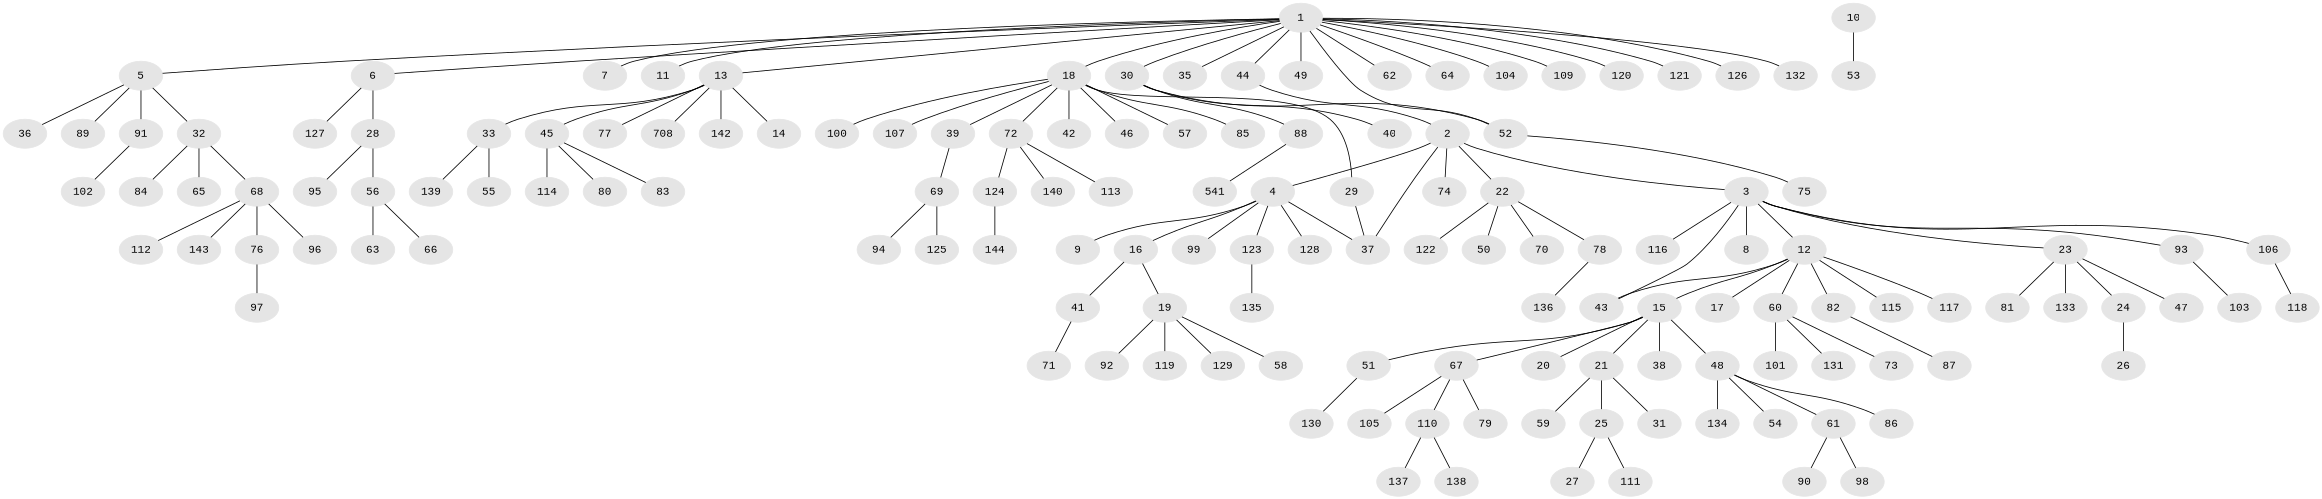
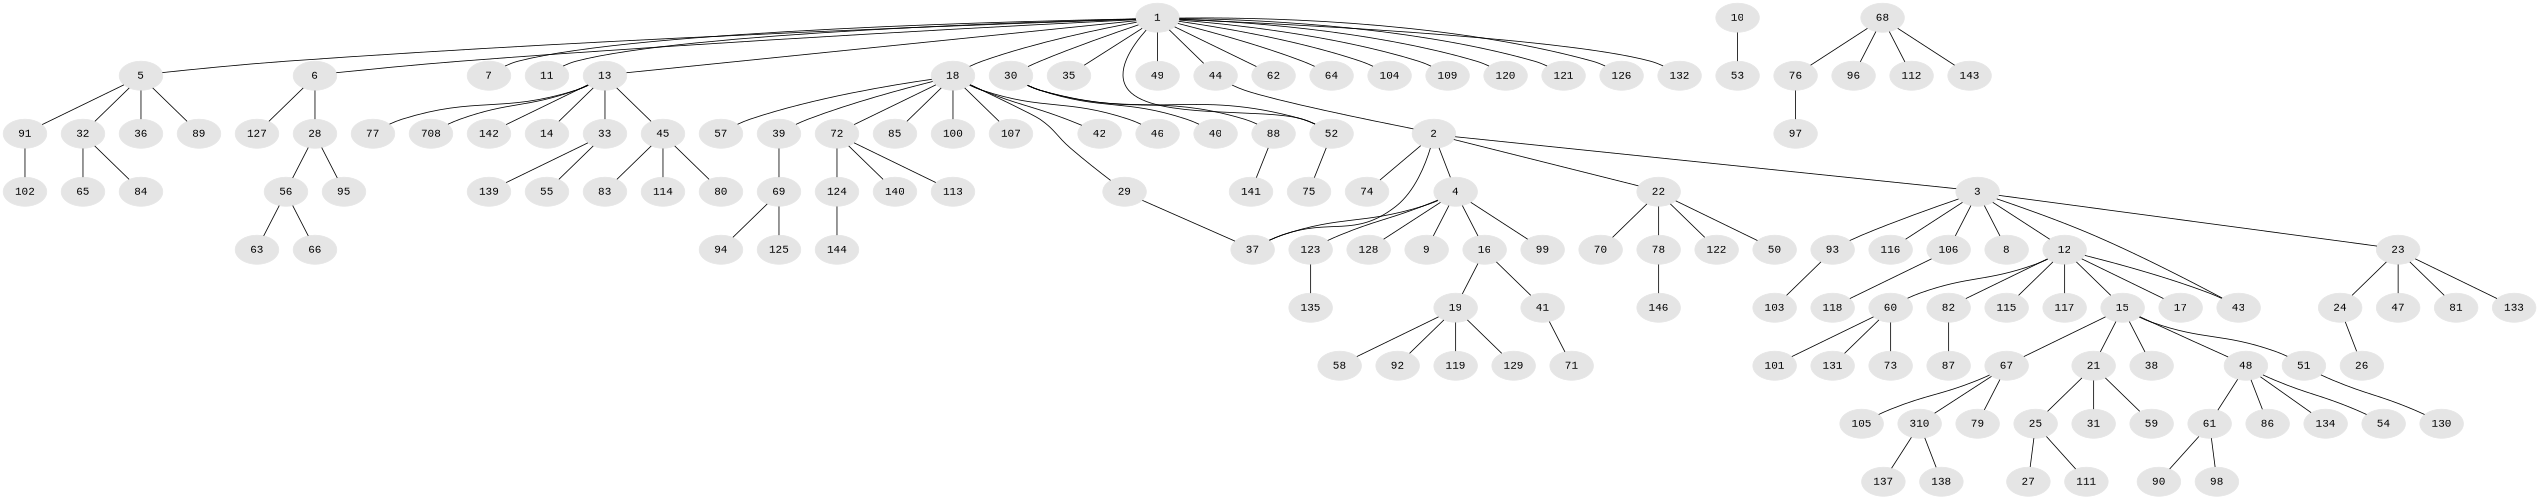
(228, 163) -> none
(1215, 192) -> (1251, 192)
(1543, 308) -> (1659, 308)
(1543, 366) -> none
(1427, 424) -> (1920, 424)
